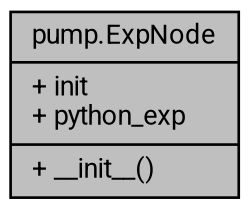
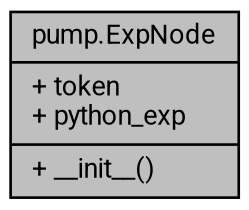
(61, 88) -> (77, 88)
